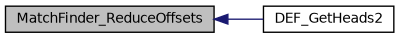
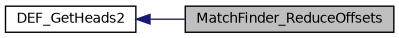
(246, 19) -> (168, 19)
